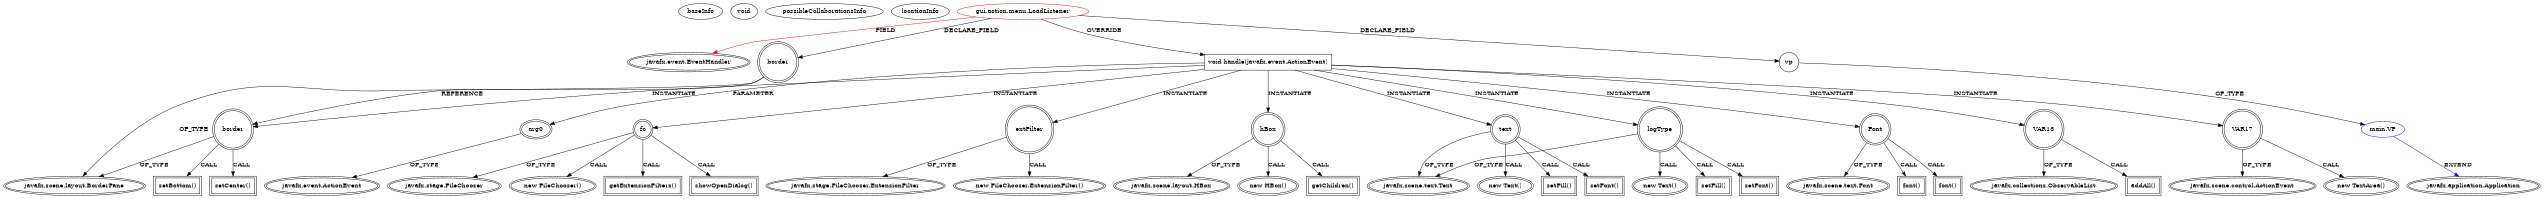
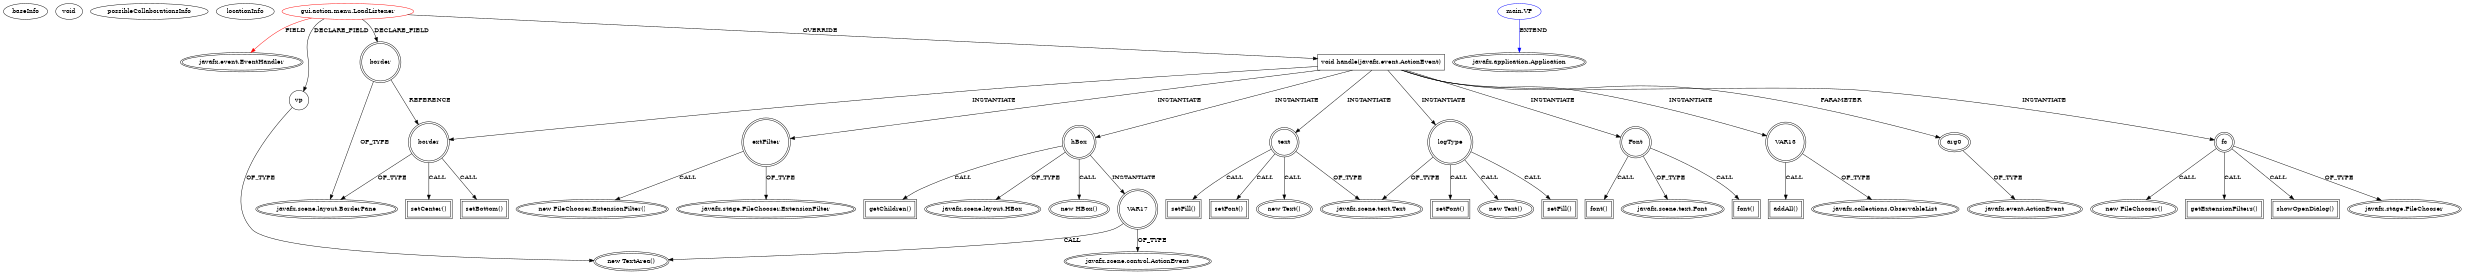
(2081, 81) -> (349, 250)
(1776, 86) -> (1106, 173)
